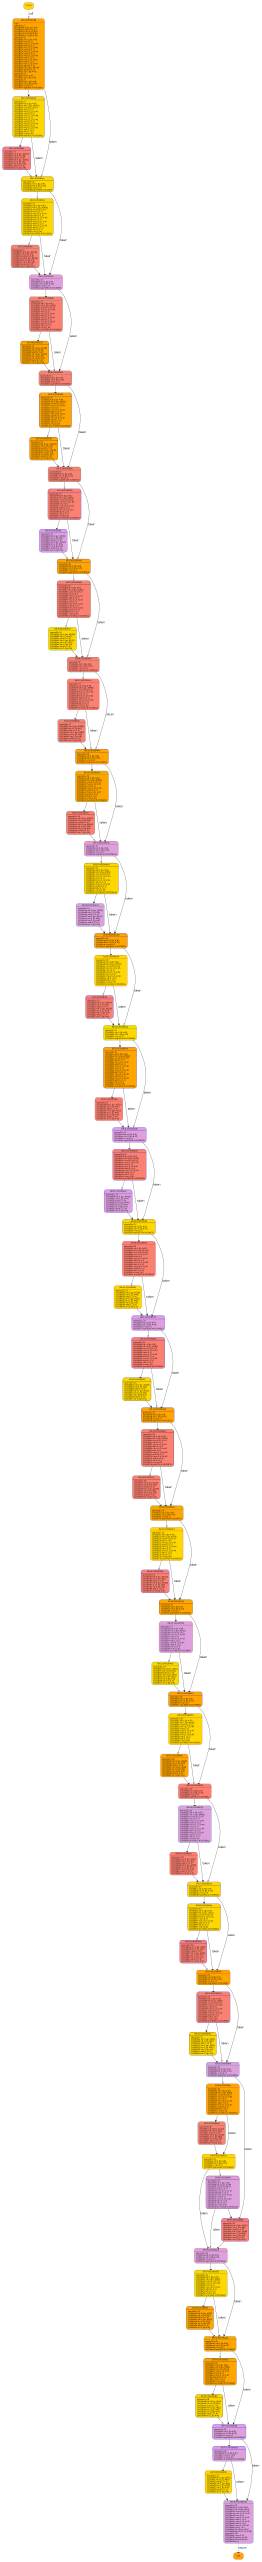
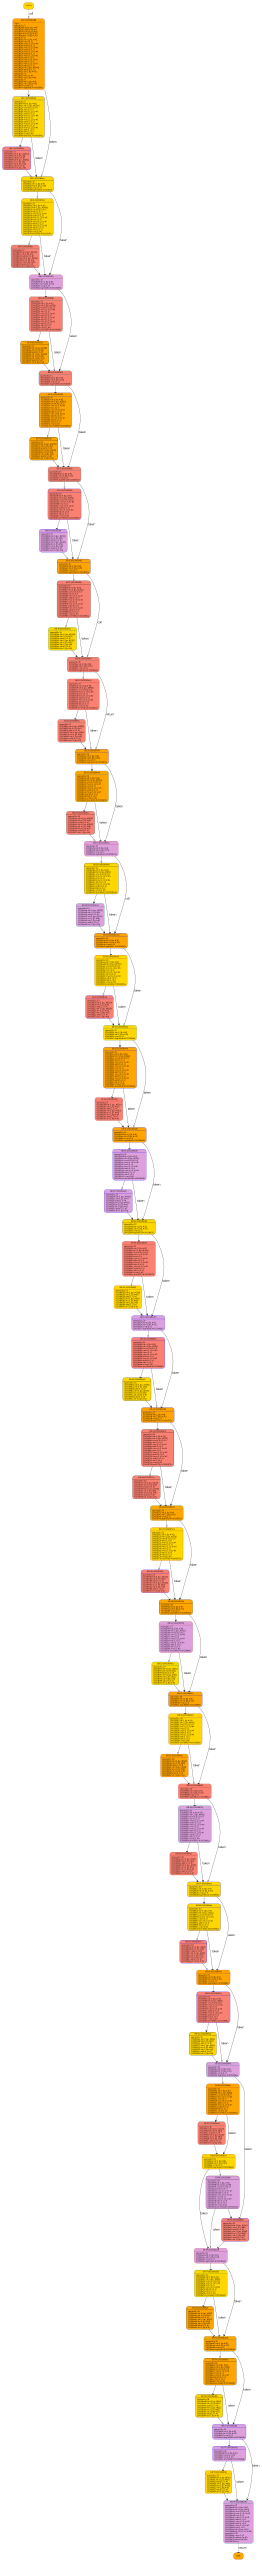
(101, 622) -> (100, 622)
(129, 899) -> (128, 899)
(129, 1135) -> (129, 1135)
(129, 1165) -> (129, 1165)
